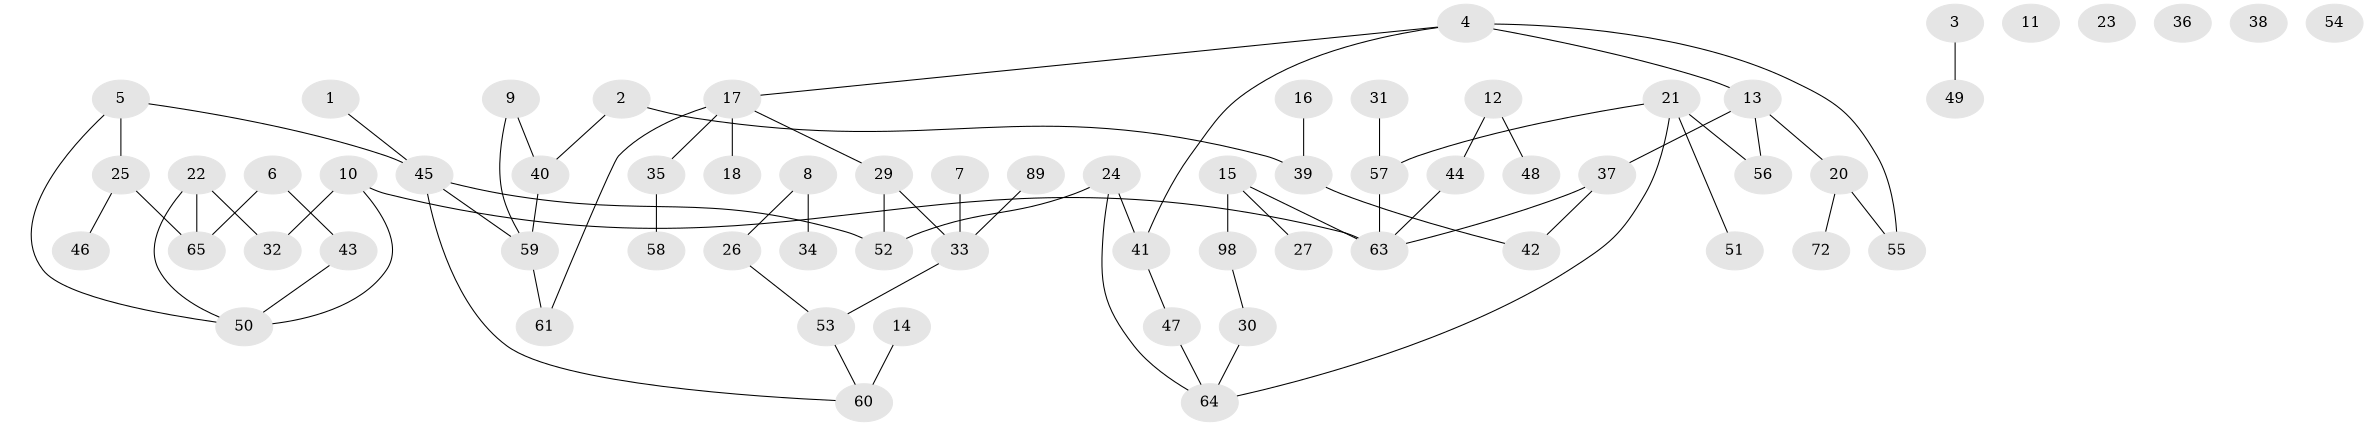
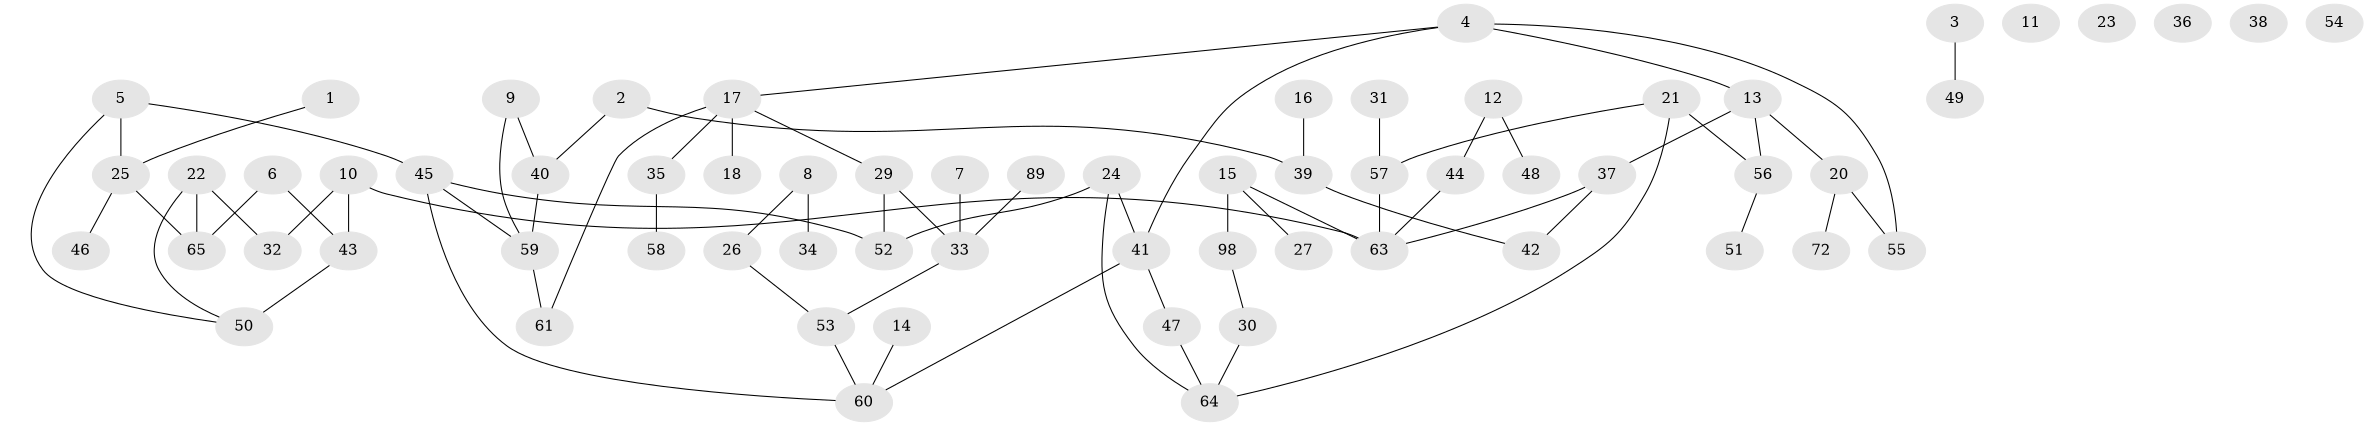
(377, 137) -> (223, 133)
(1703, 175) -> (1749, 213)
(372, 285) -> (349, 213)
none -> (1003, 327)
